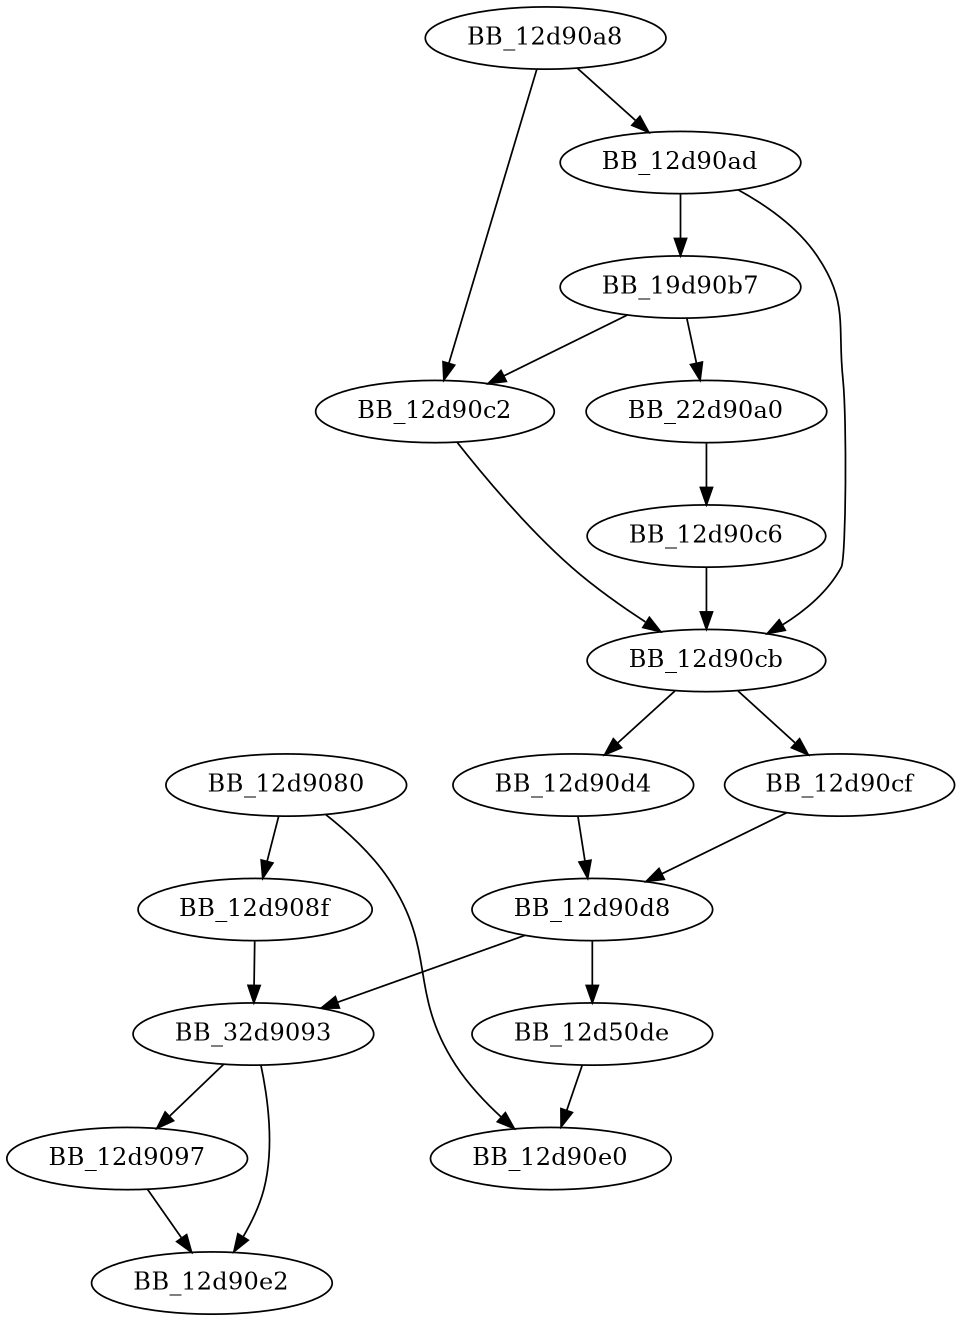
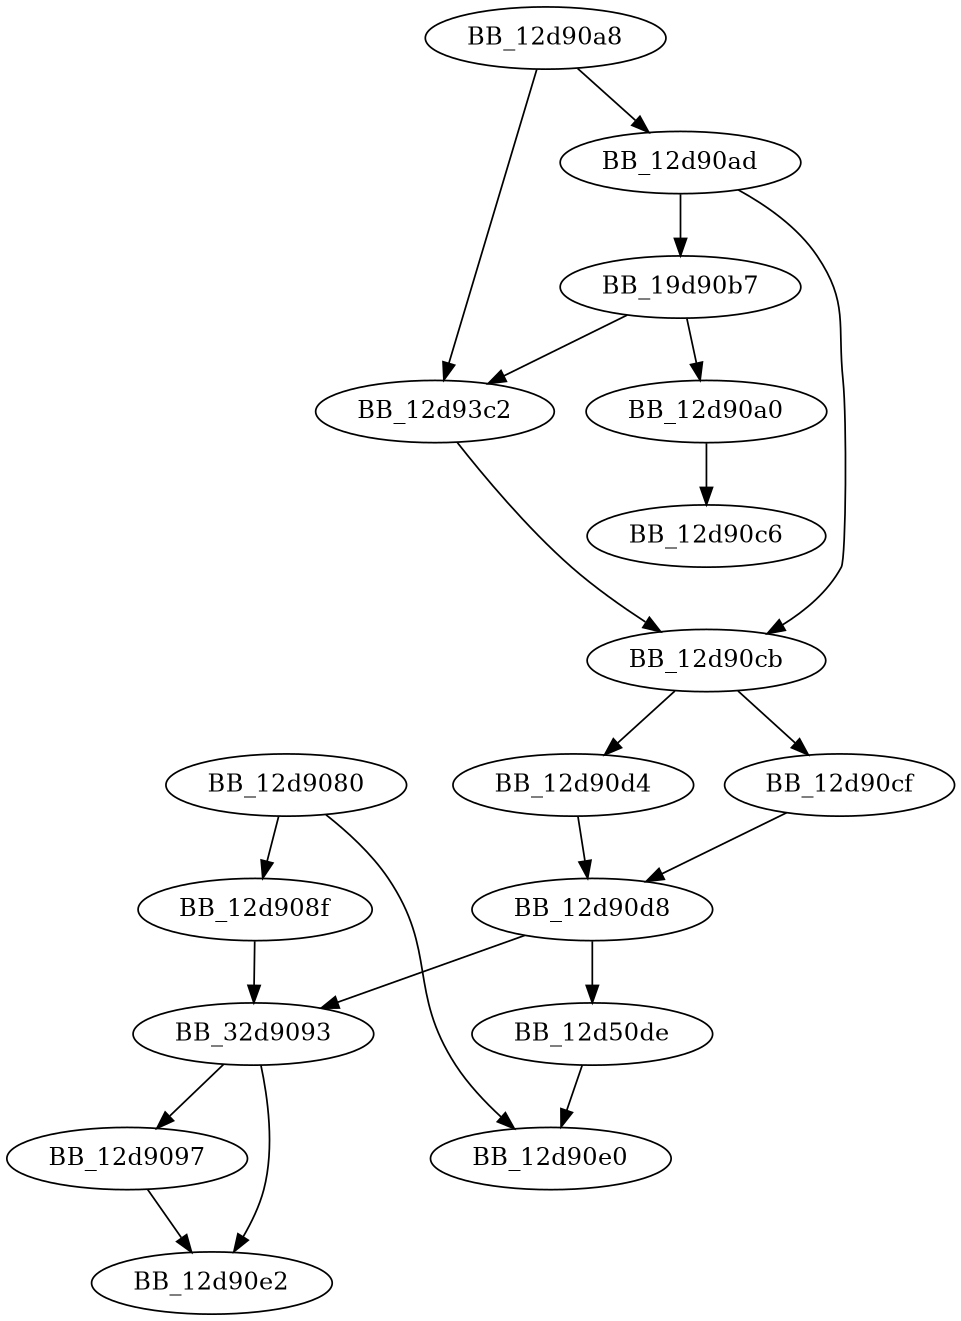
(435, 412) -> (435, 412)
(706, 412) -> (706, 412)
(706, 590) -> none
